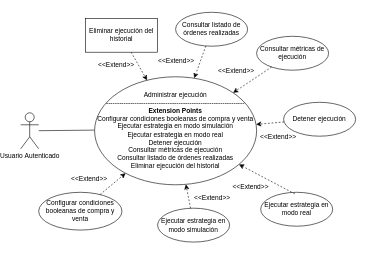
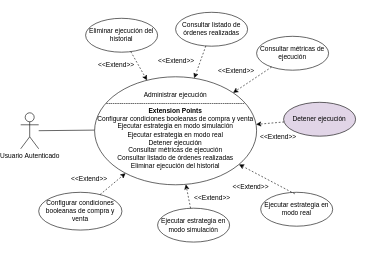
(122, 35) -> (122, 35)
(320, 119) -> (320, 119)
